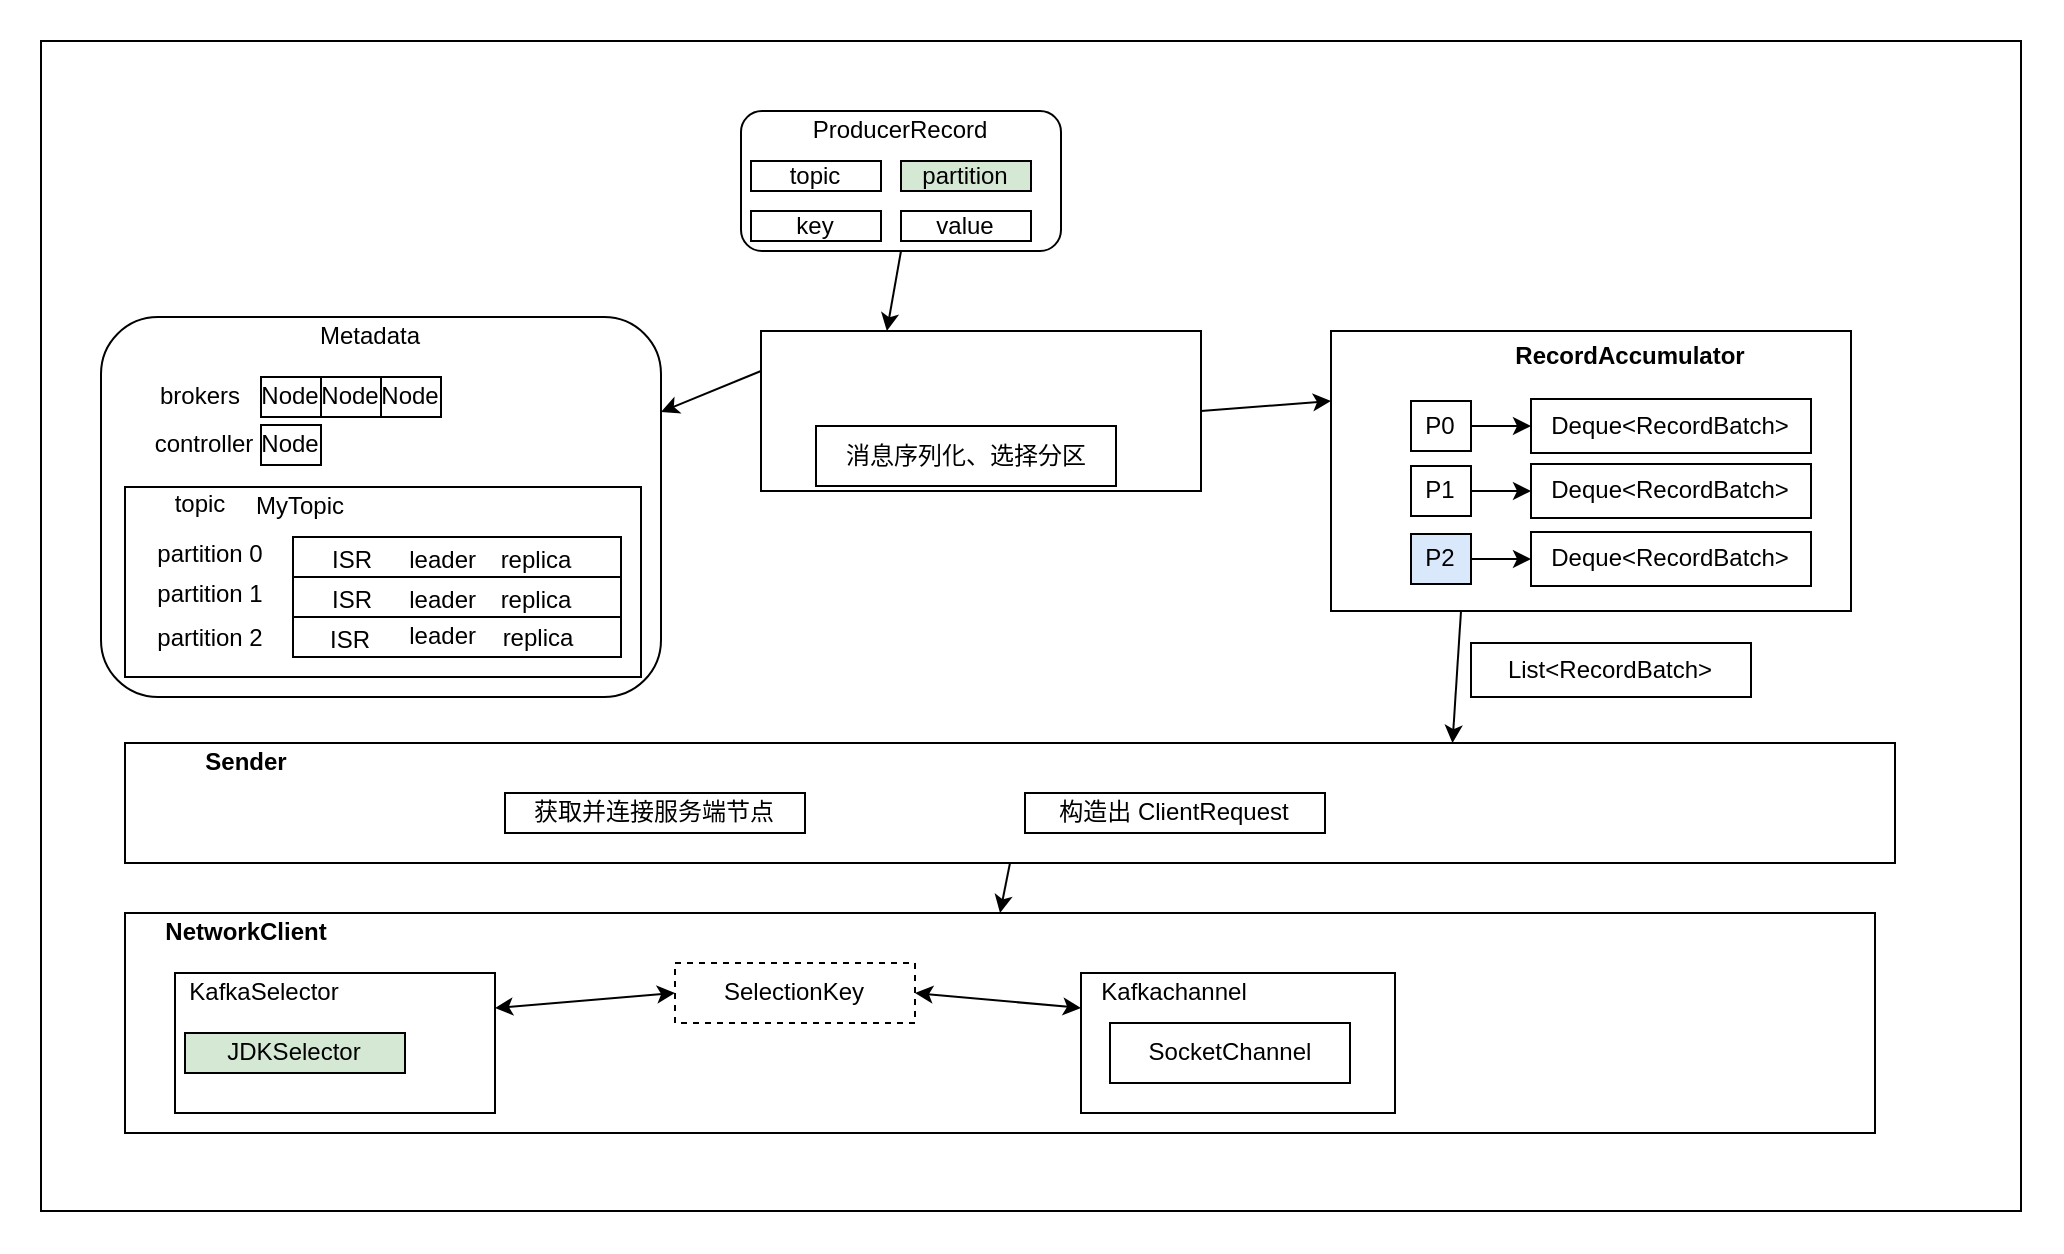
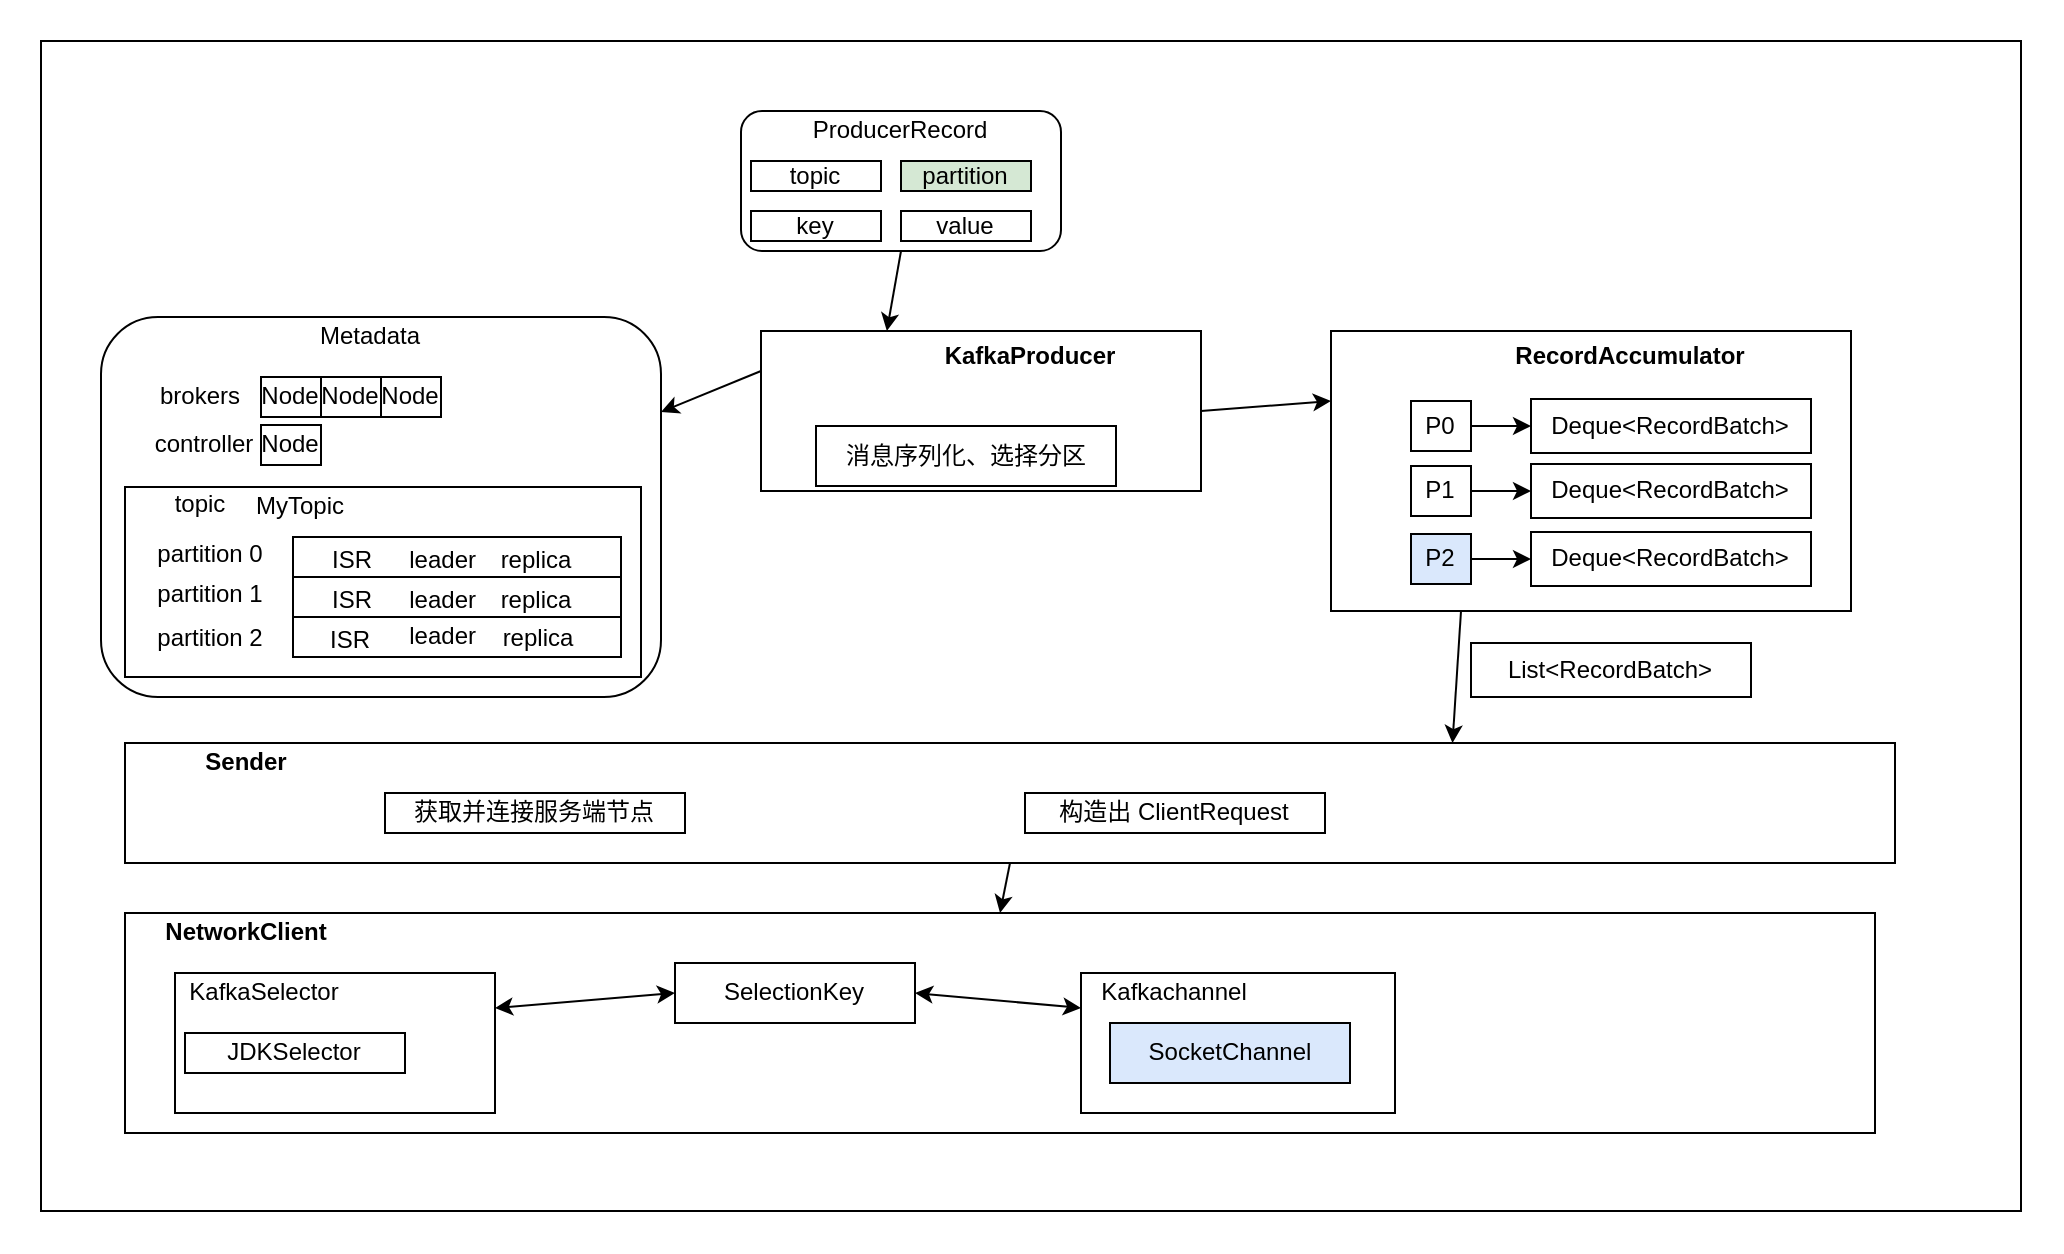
none -> (1031, 357)
(655, 813) -> (535, 813)
(795, 993) -> (795, 993)
(295, 1053) -> (295, 1053)
(1230, 1053) -> (1230, 1053)
